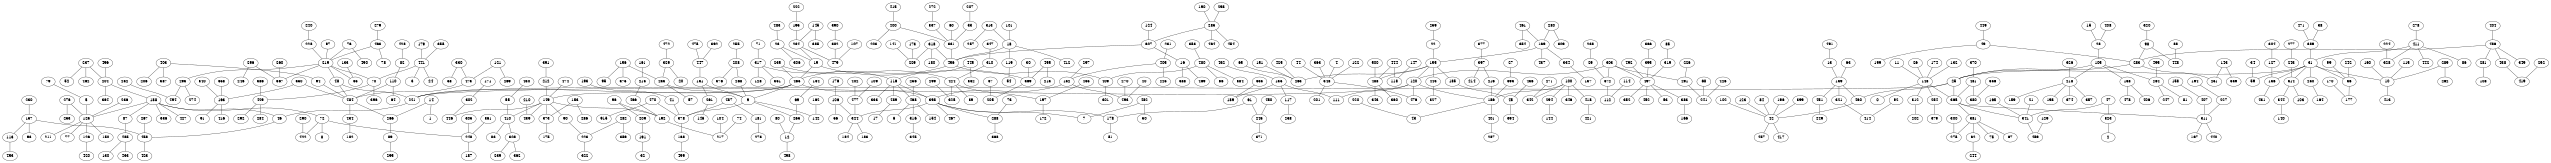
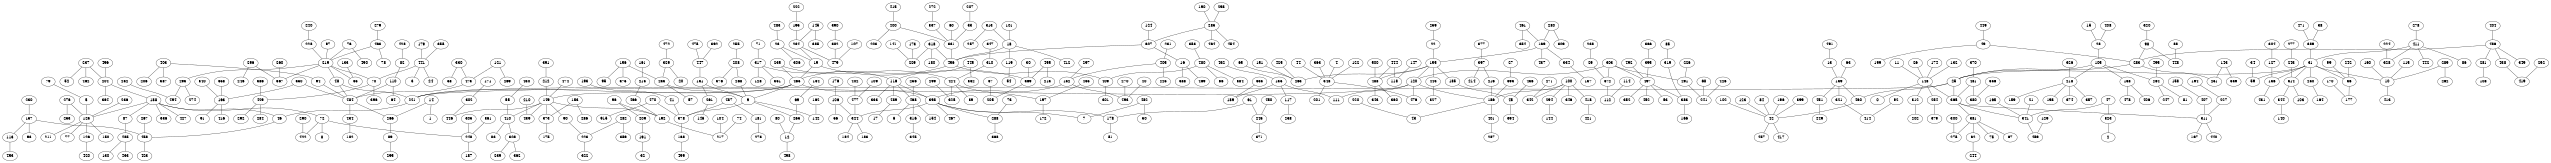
(1657, 72) -> (1673, 83)
